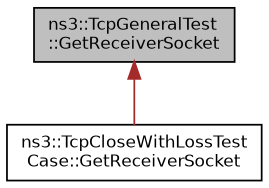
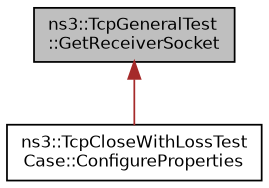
(134, 153) -> (134, 153)
